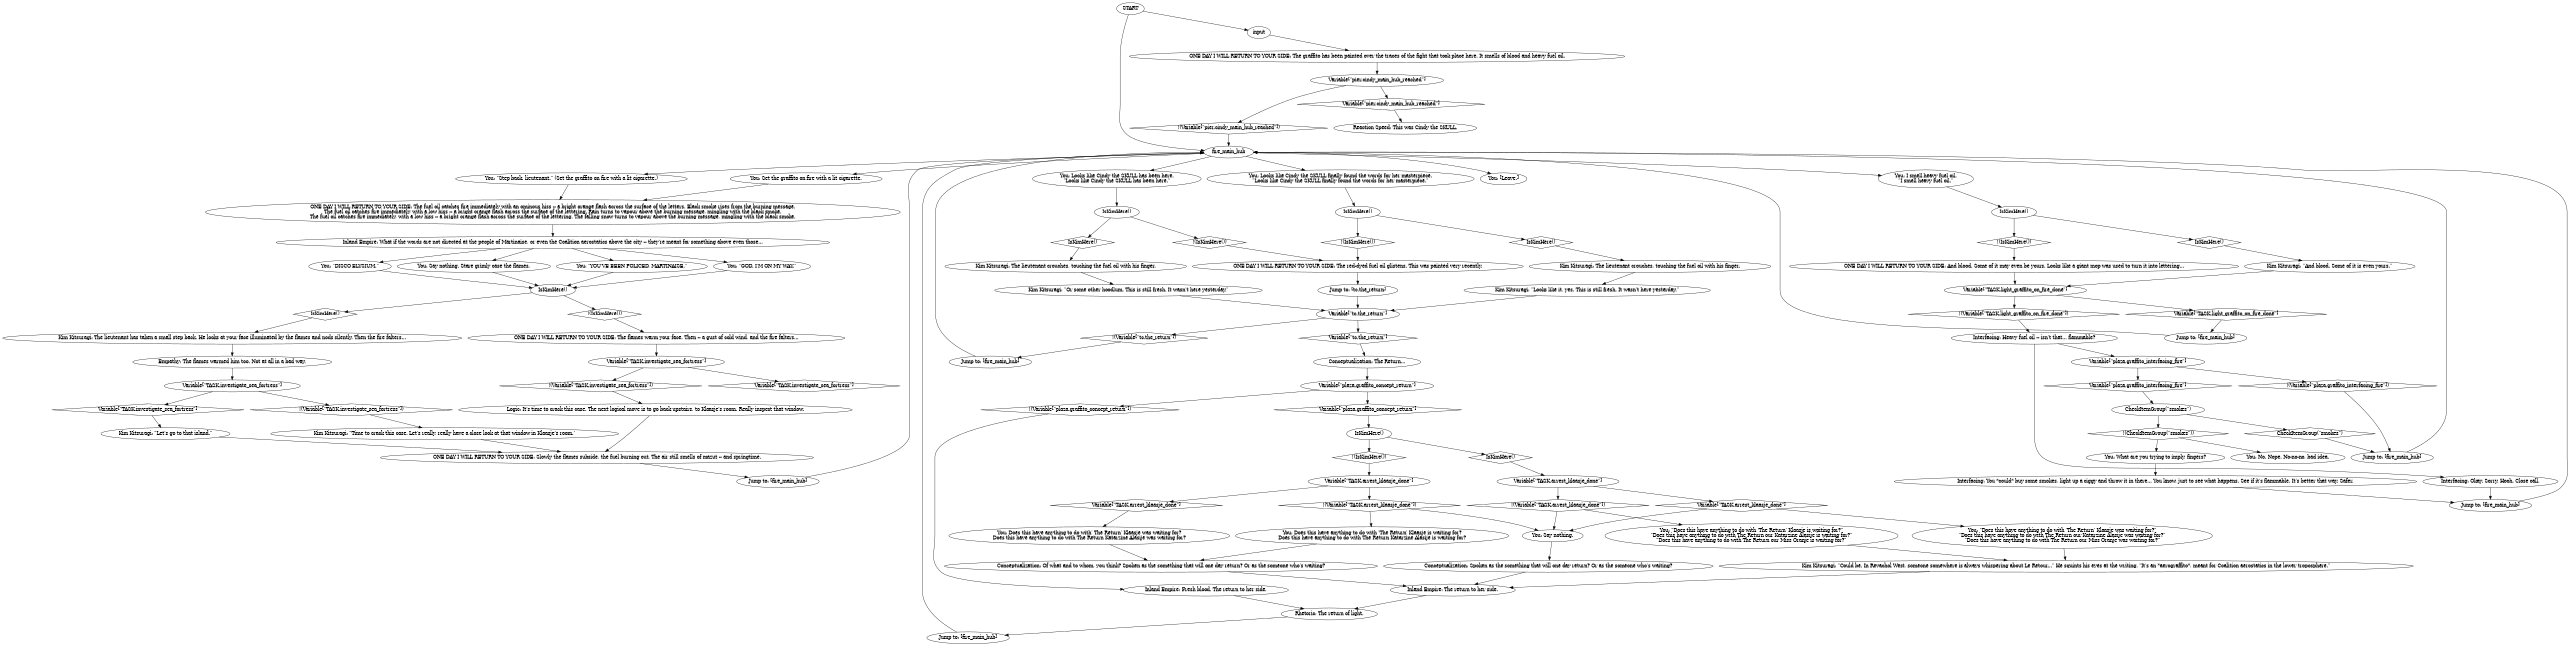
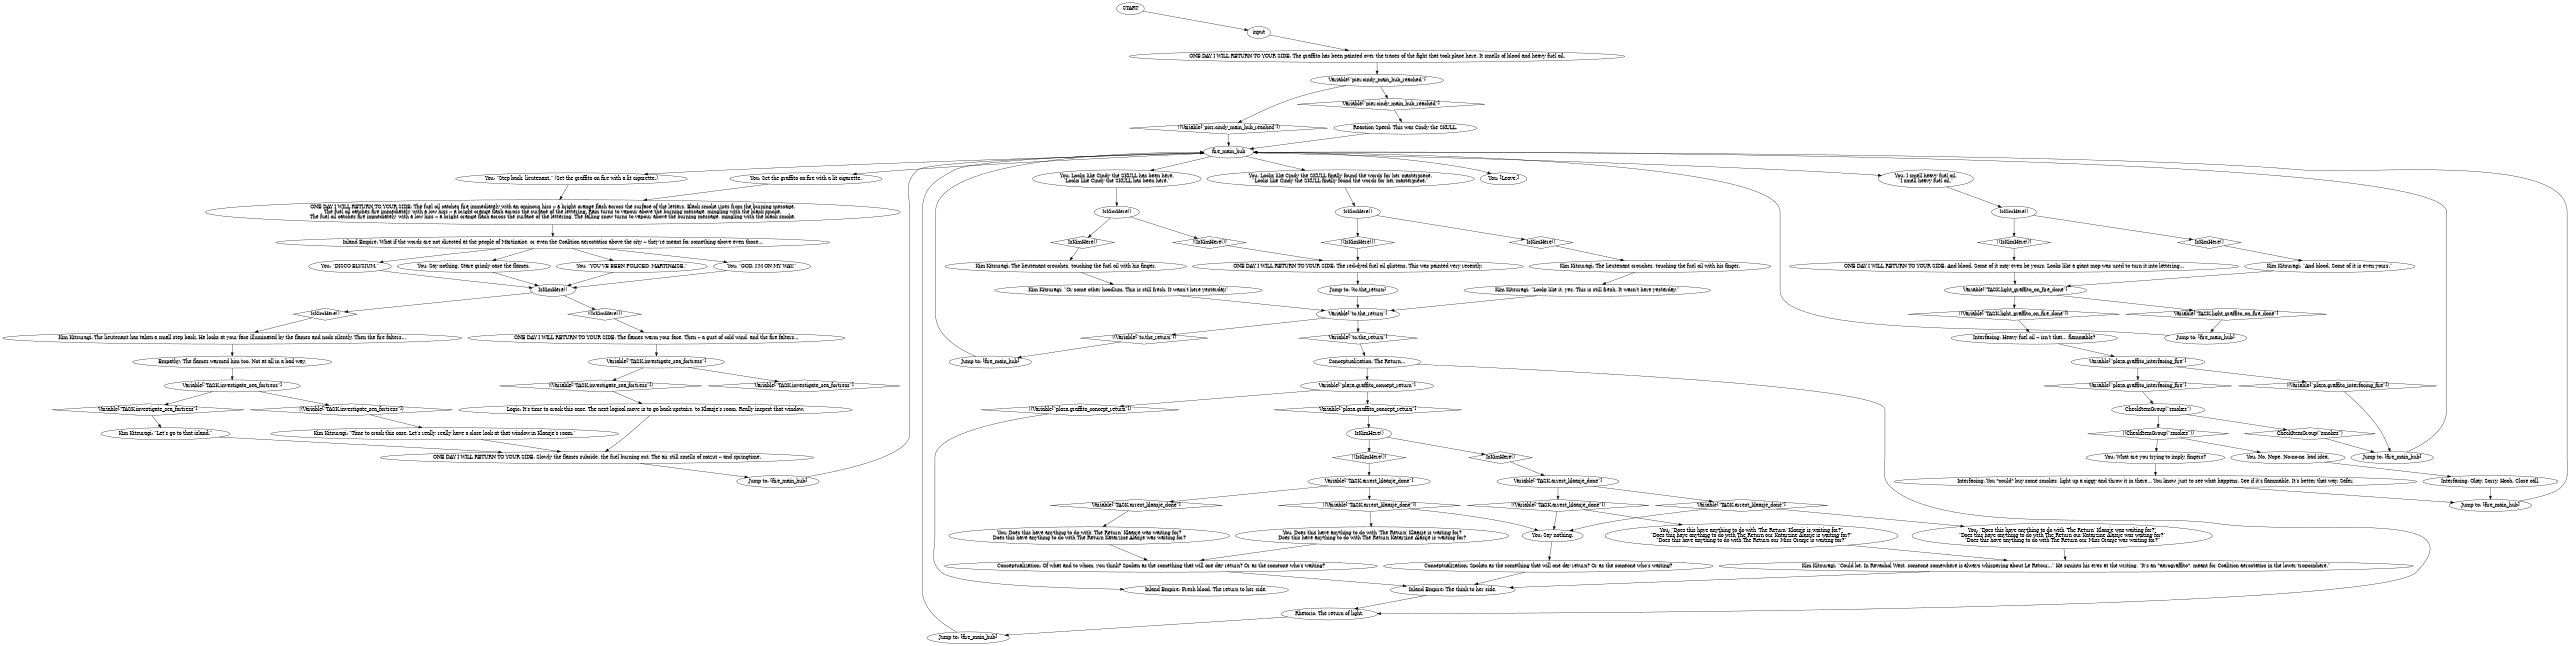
(1120, 113) -> (1311, 141)
(2183, 468) -> (2386, 469)
(1453, 590) -> (1453, 590)
(1267, 602) -> (2417, 536)
